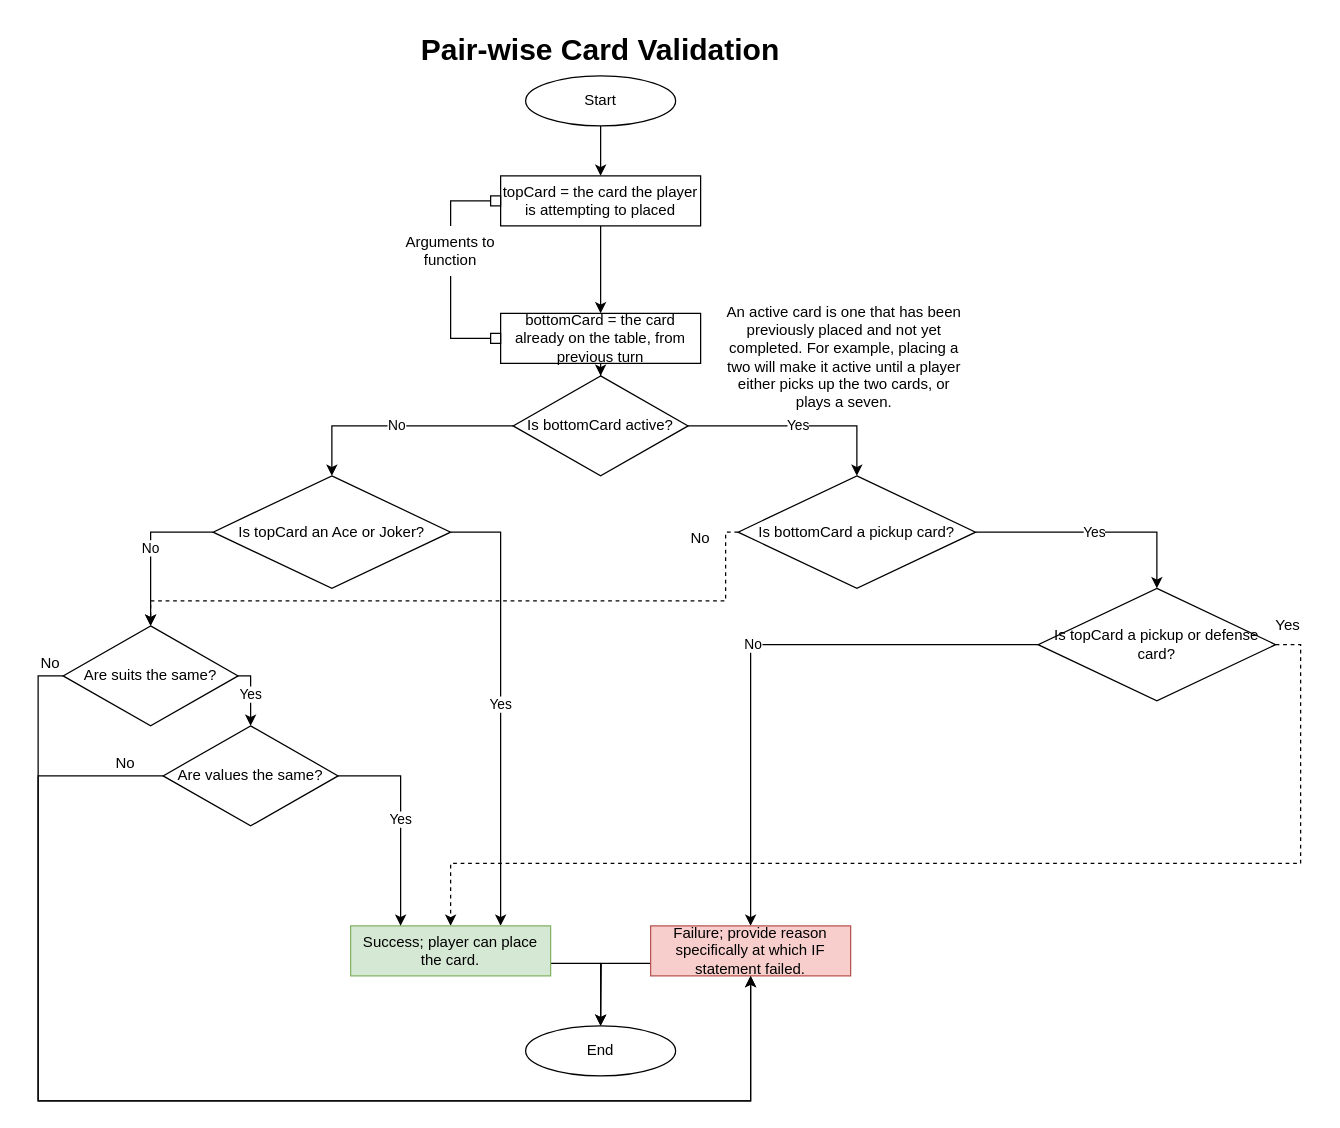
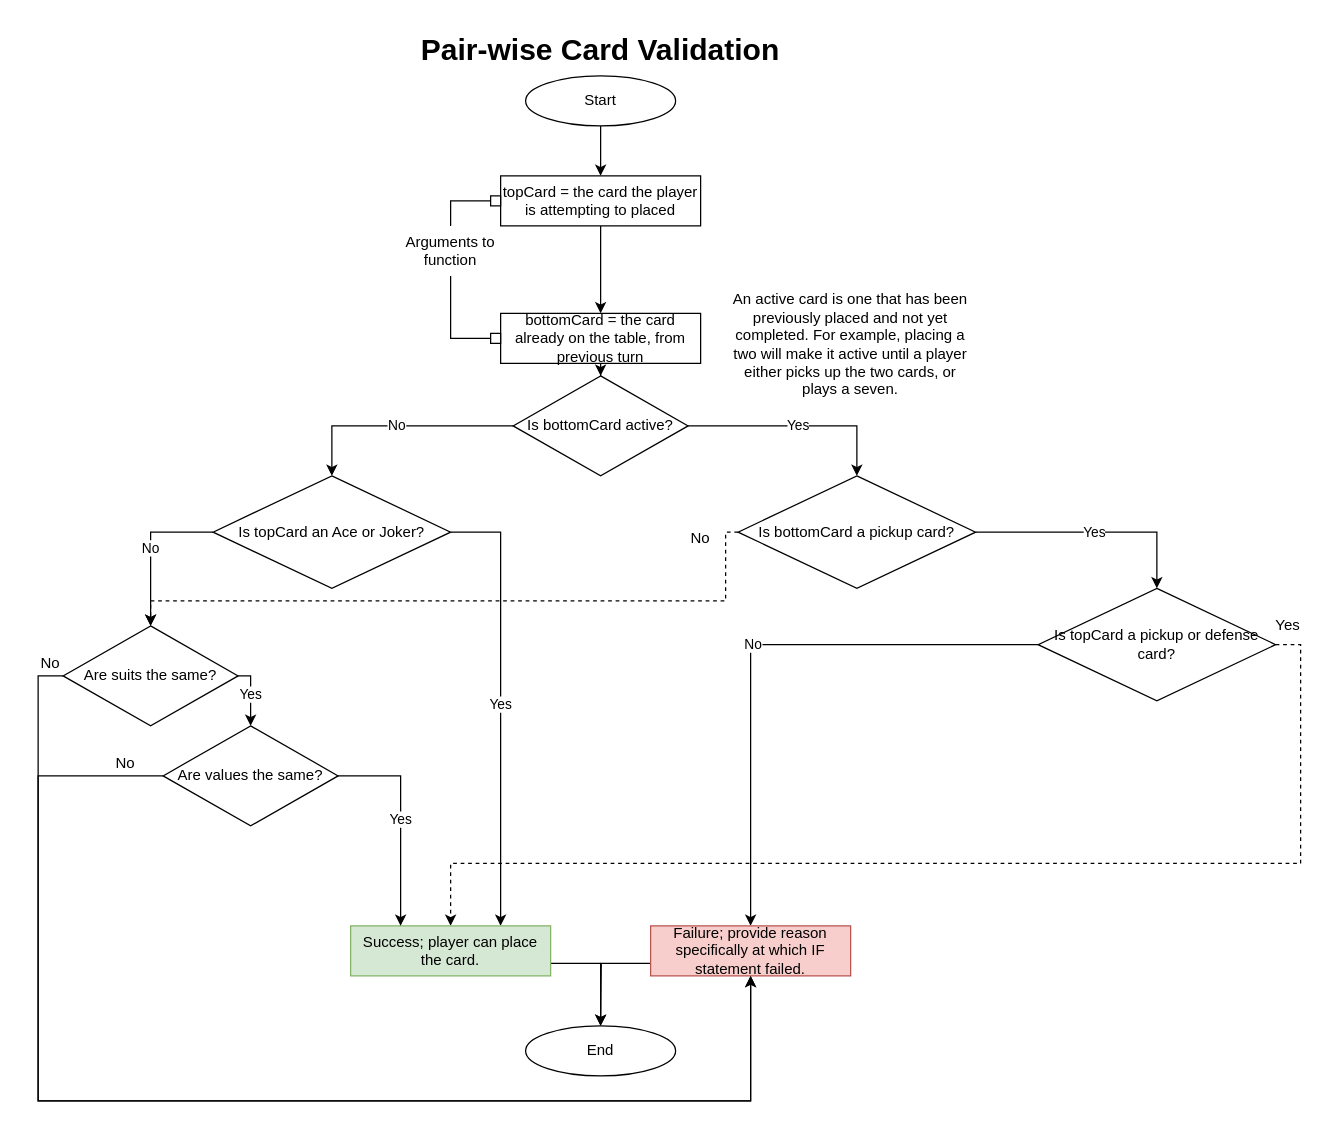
(844, 357) -> (851, 344)
